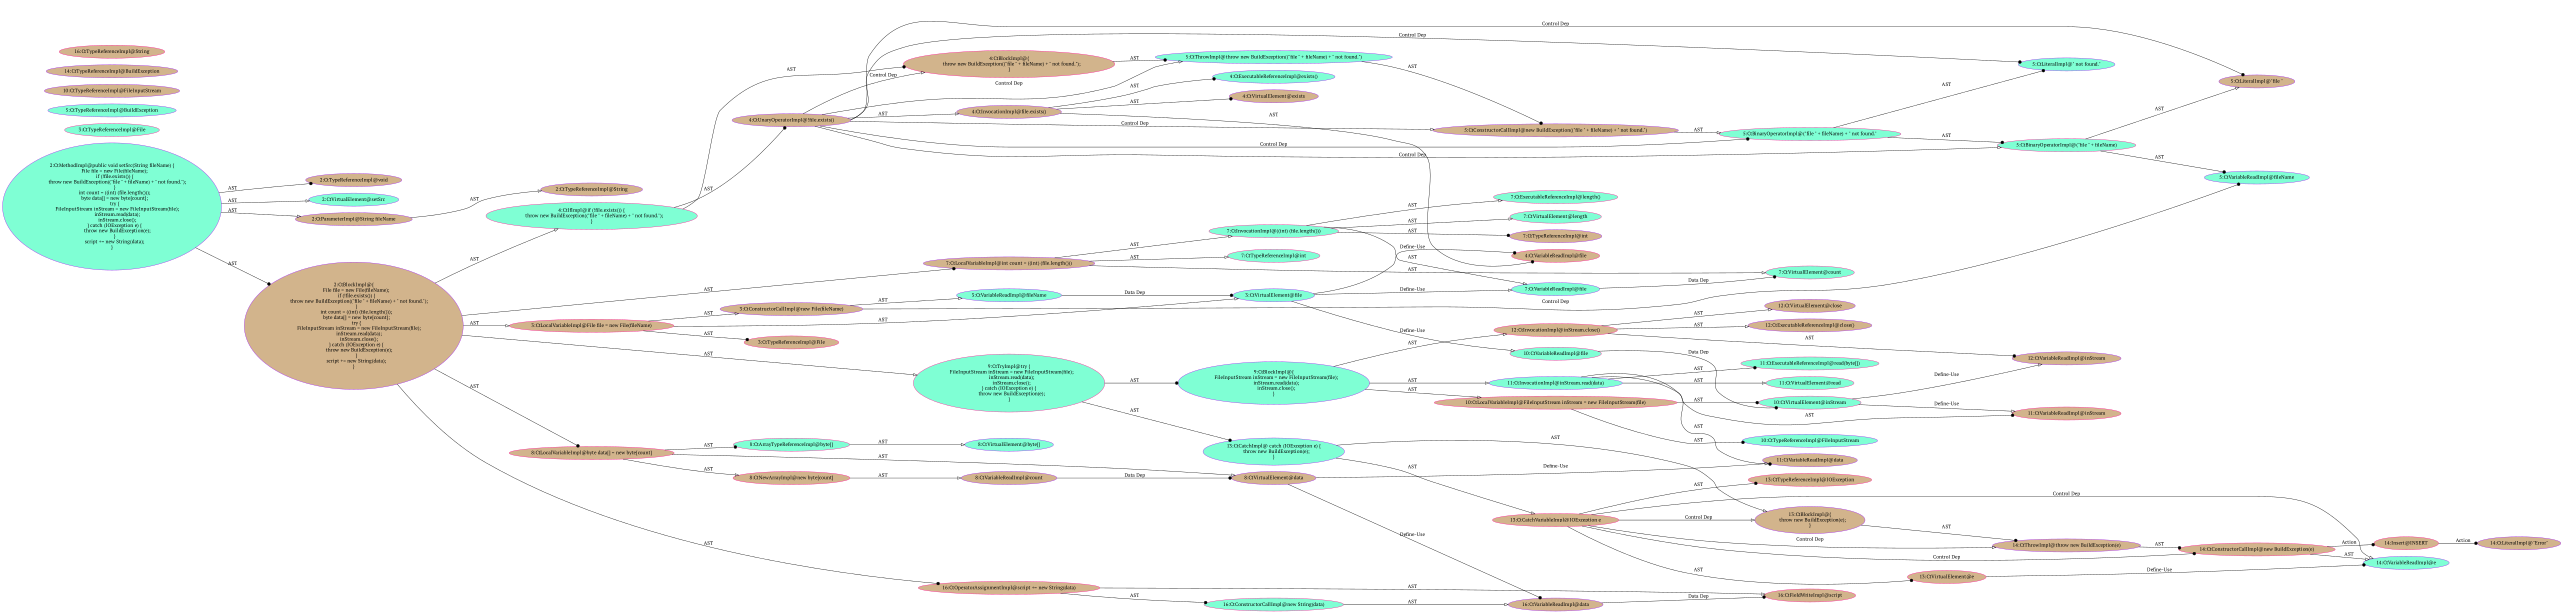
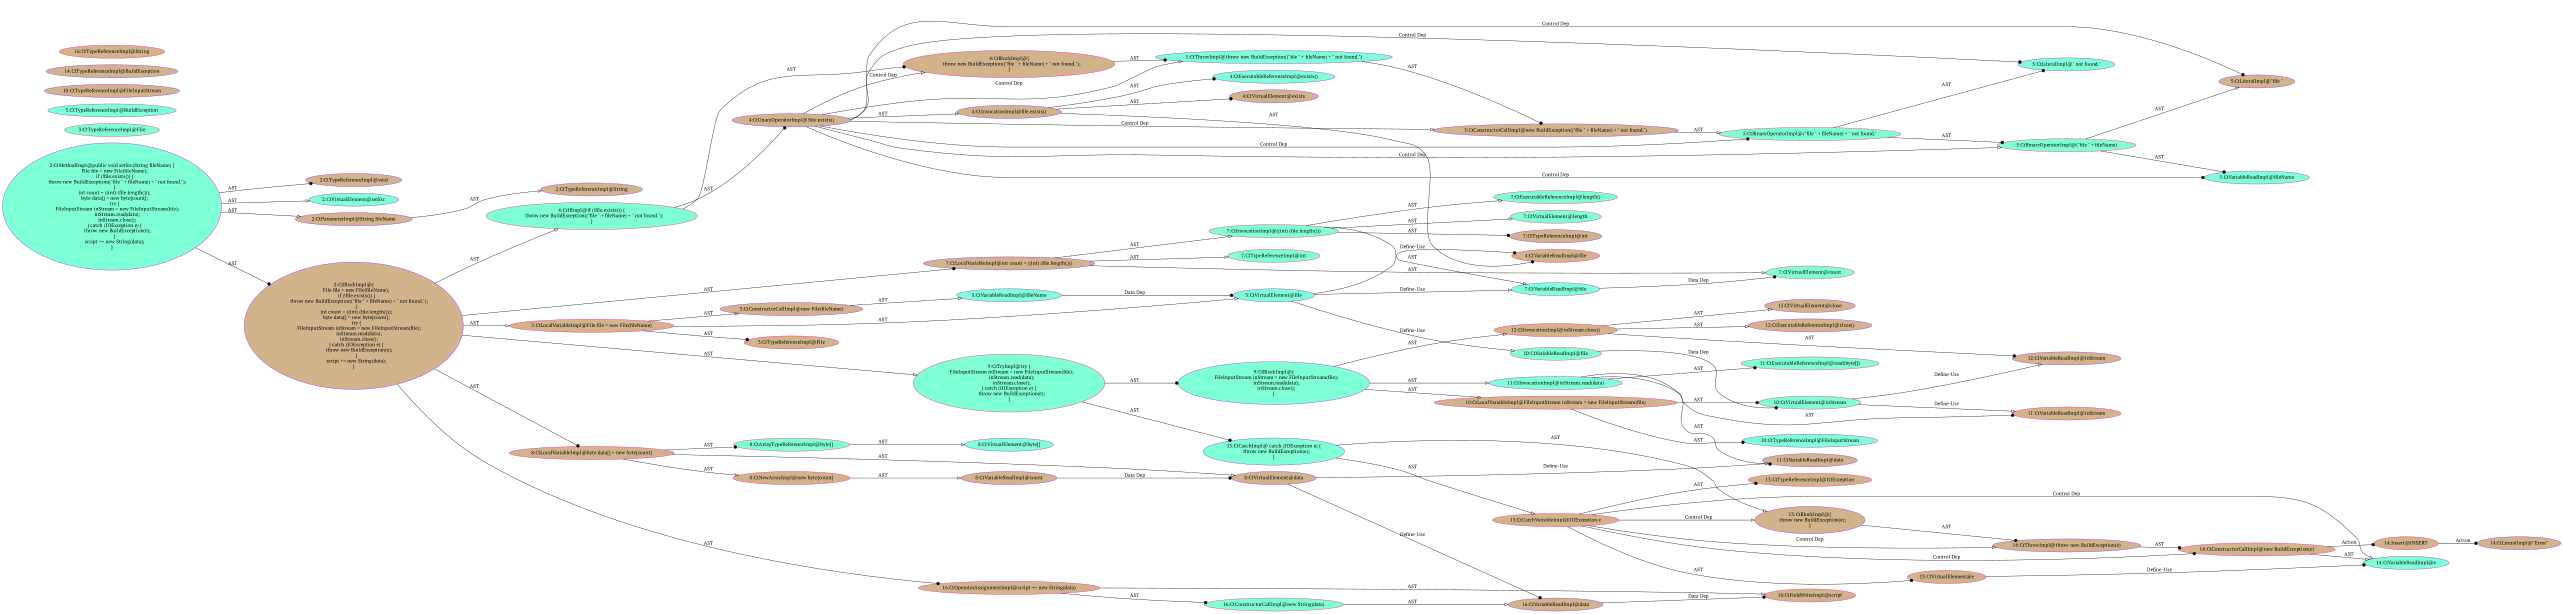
(1558, 310) -> (1500, 178)
(1810, 383) -> none
